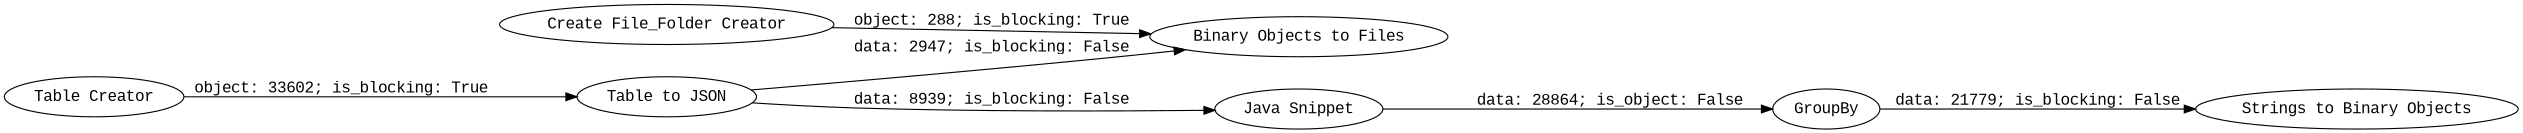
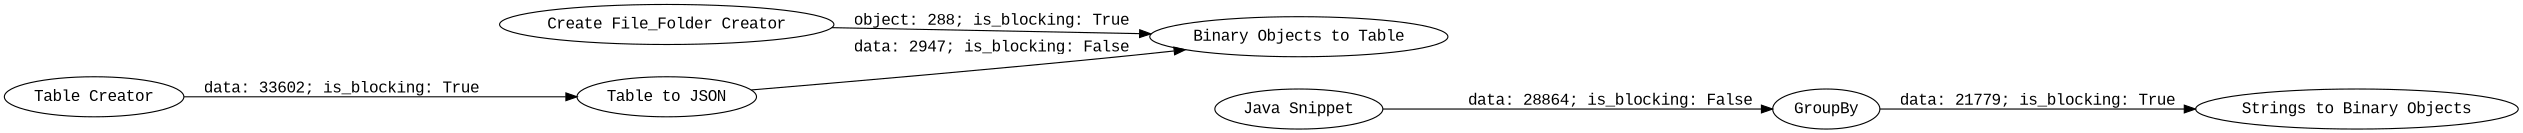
(1299, 37) -> (1299, 37)
(342, 88) -> (342, 88)
(1610, 101) -> (1610, 101)
(2038, 101) -> (2038, 101)
(978, 110) -> none
